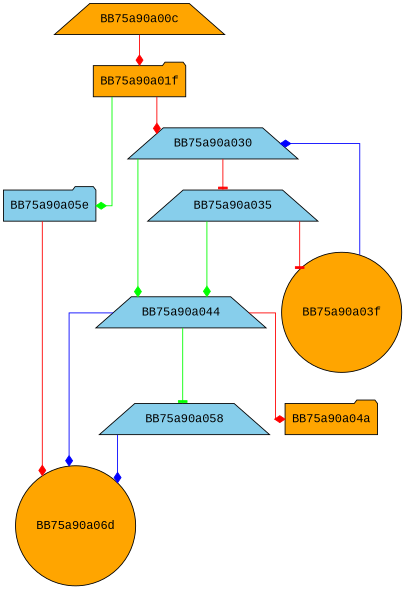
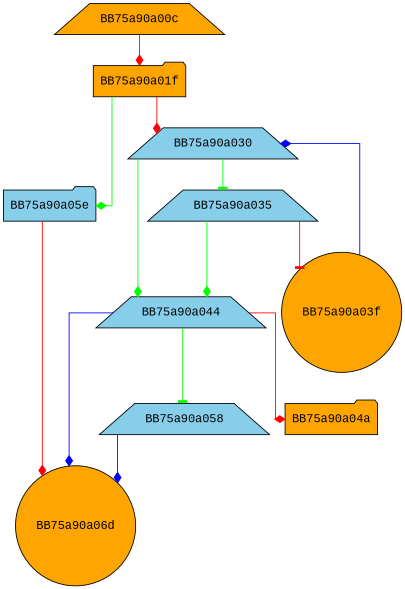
(223, 172) -> (223, 172)
